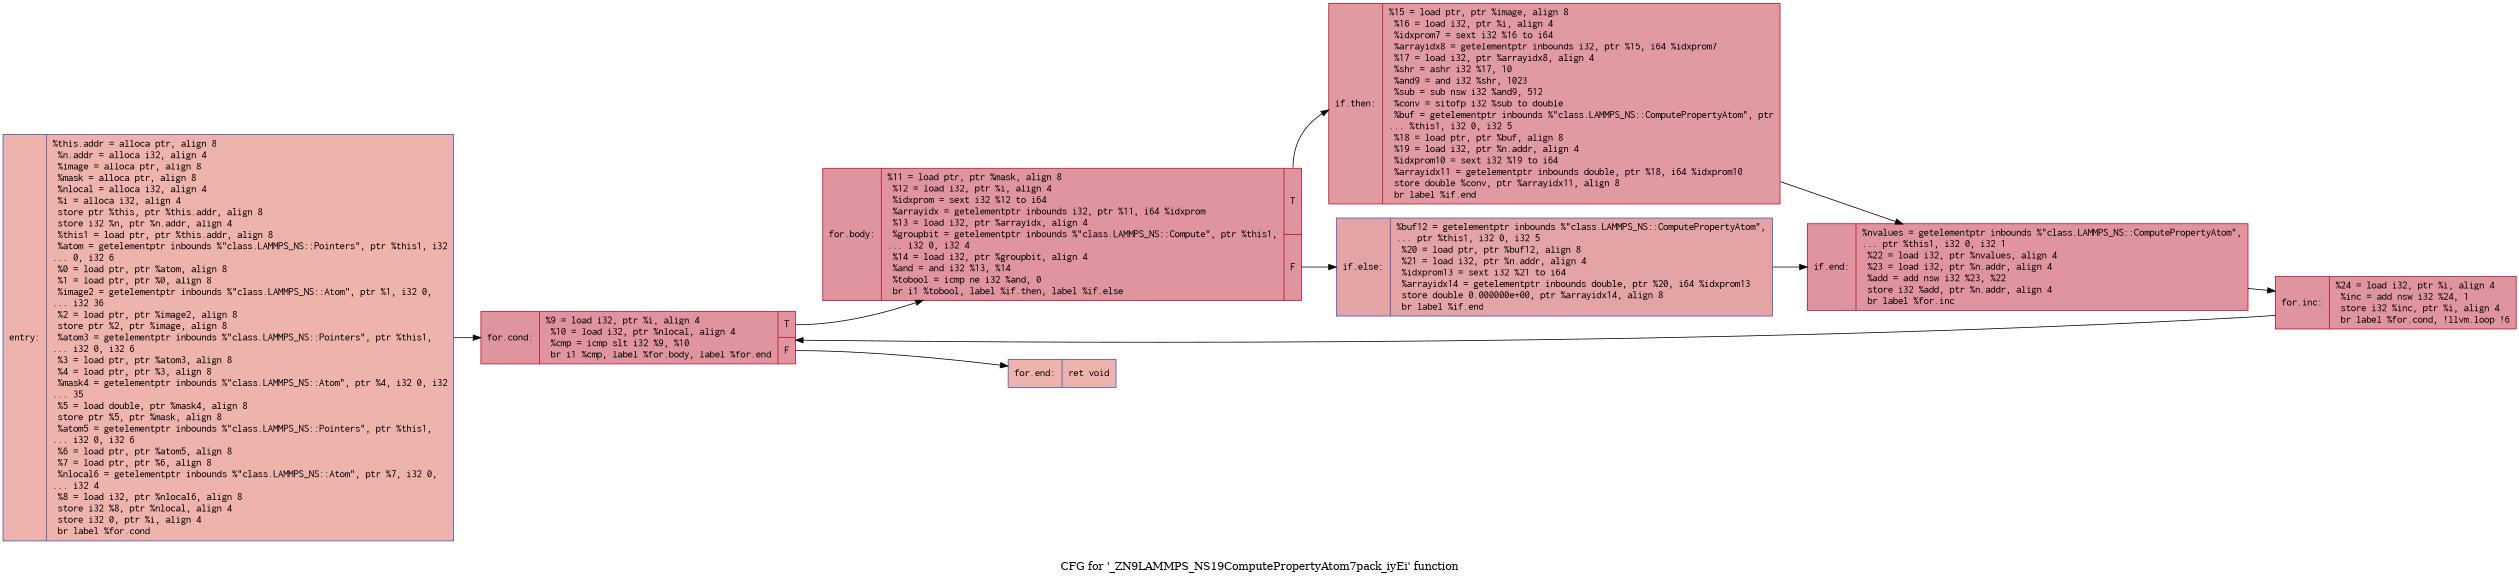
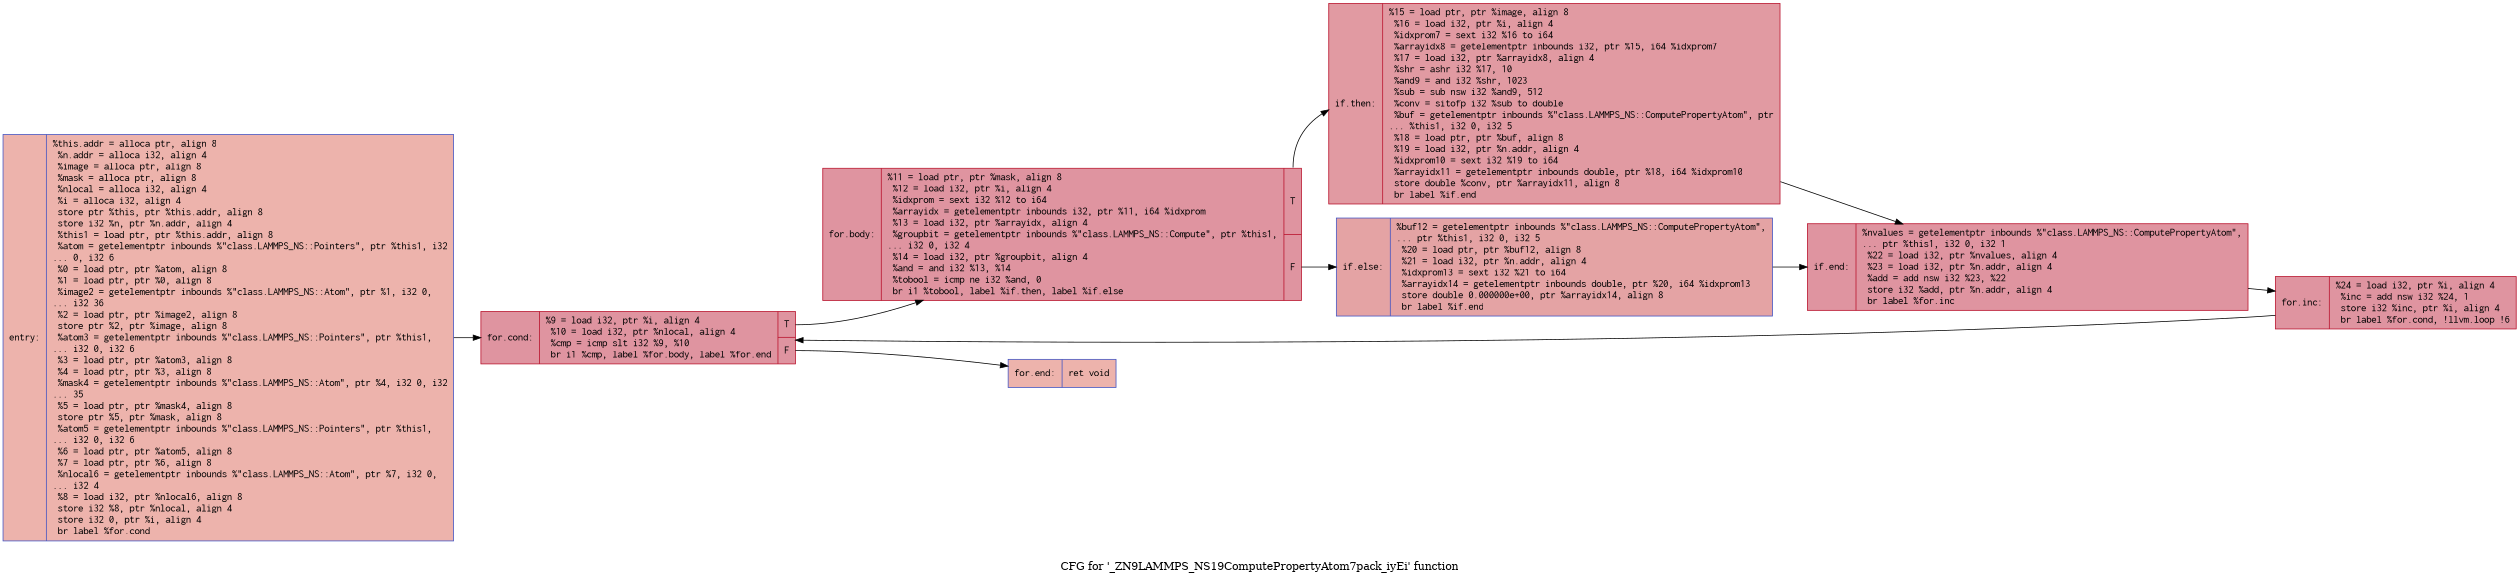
(150, 406) -> (142, 406)
